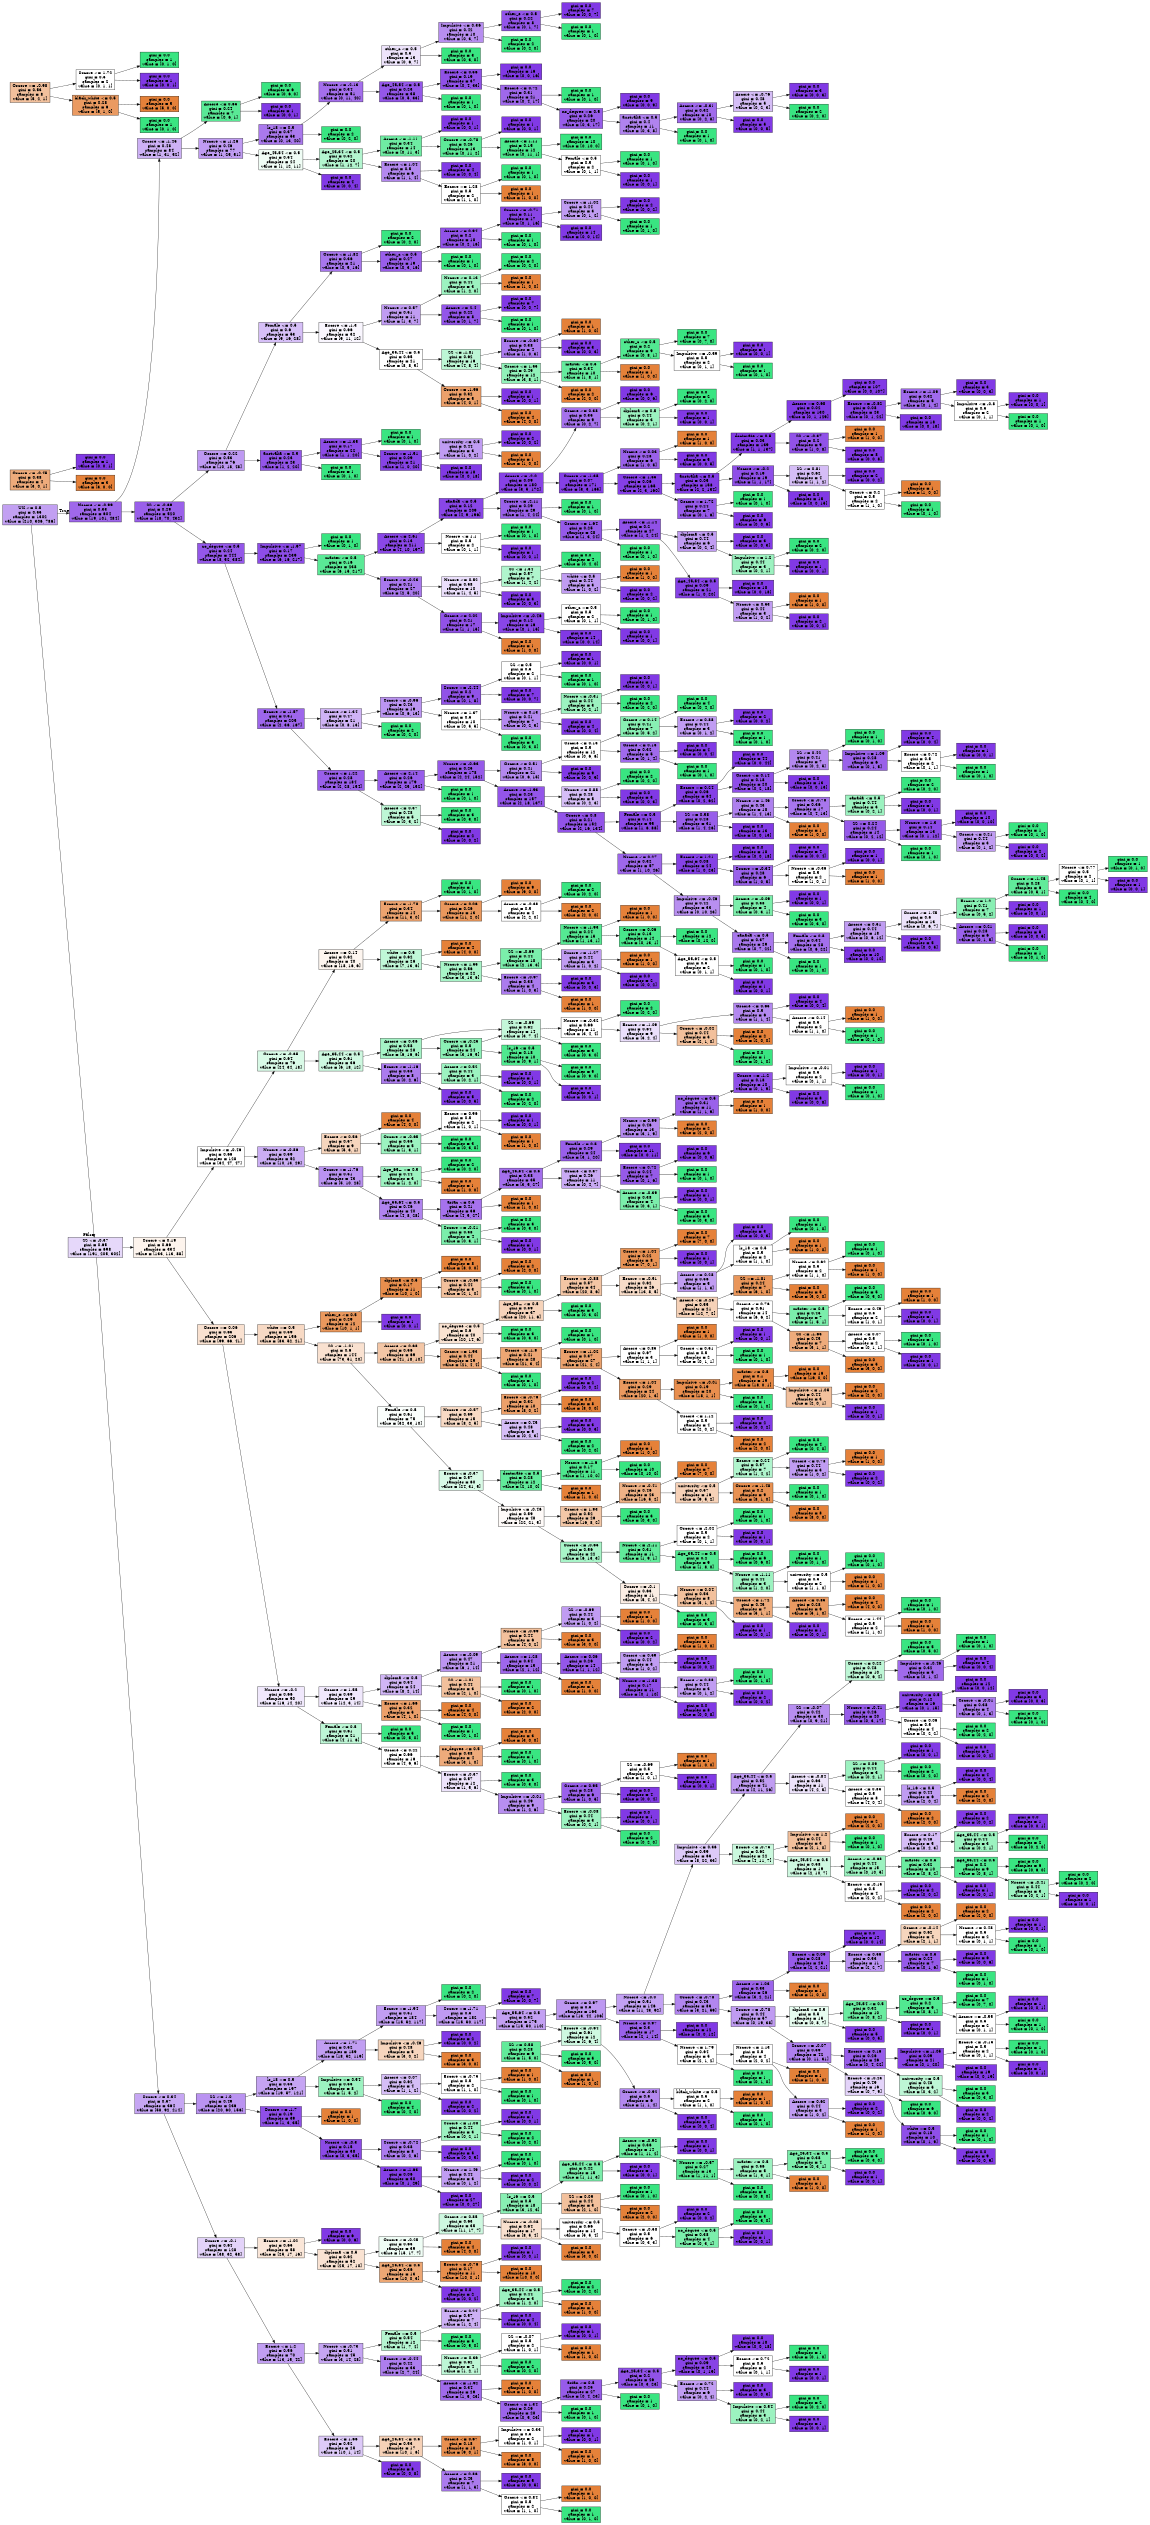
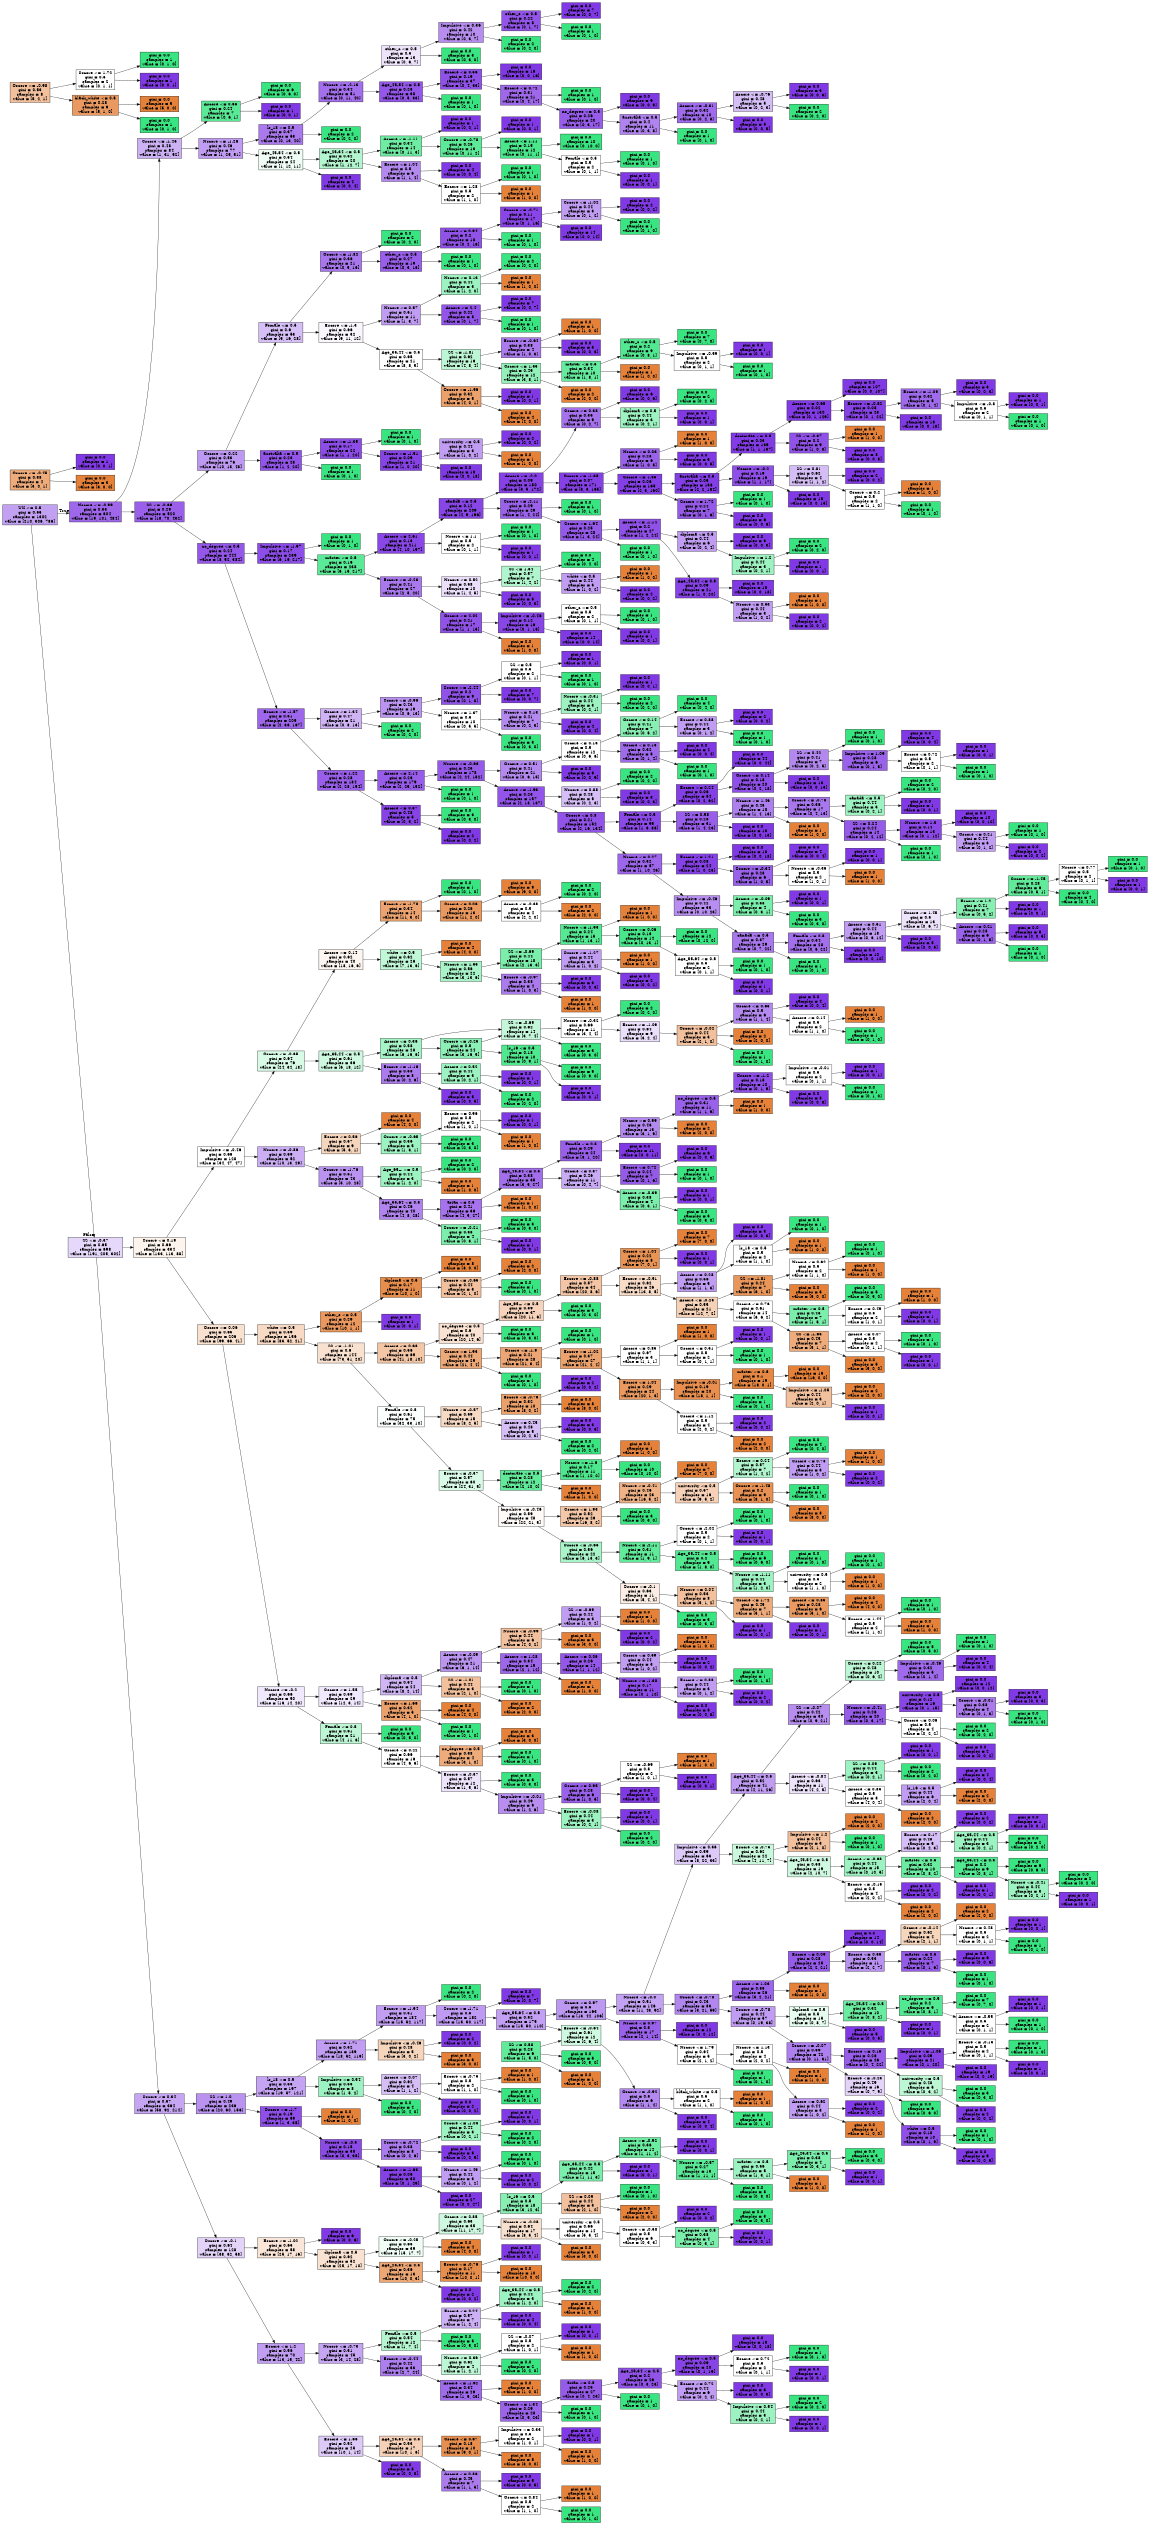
none -> (836, 410)
(401, 815) -> (401, 815)
(695, 1019) -> (724, 1025)
